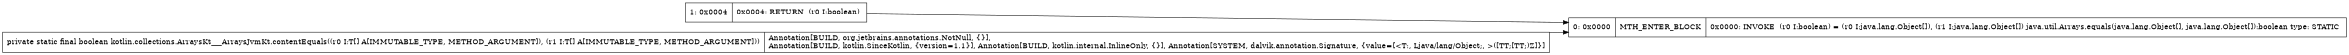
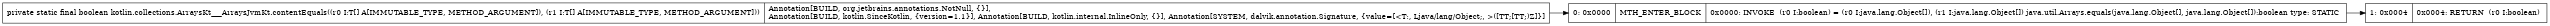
(1215, 18) -> (2353, 13)
